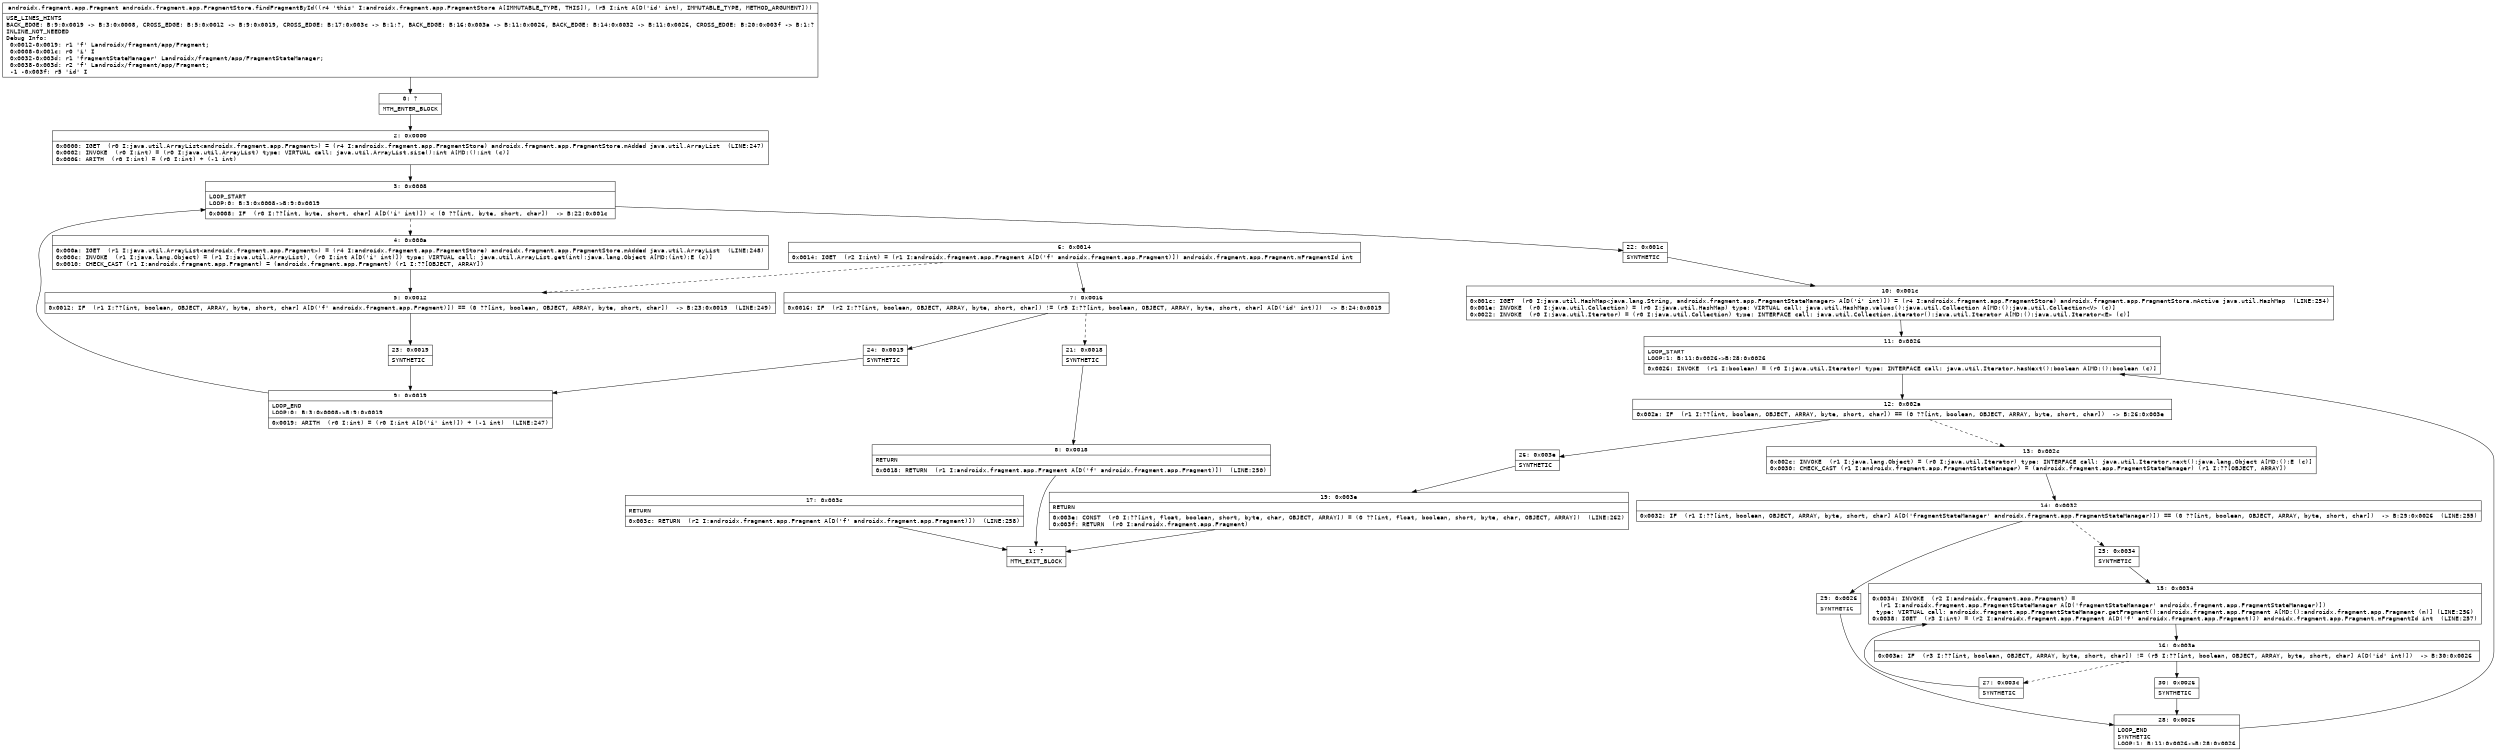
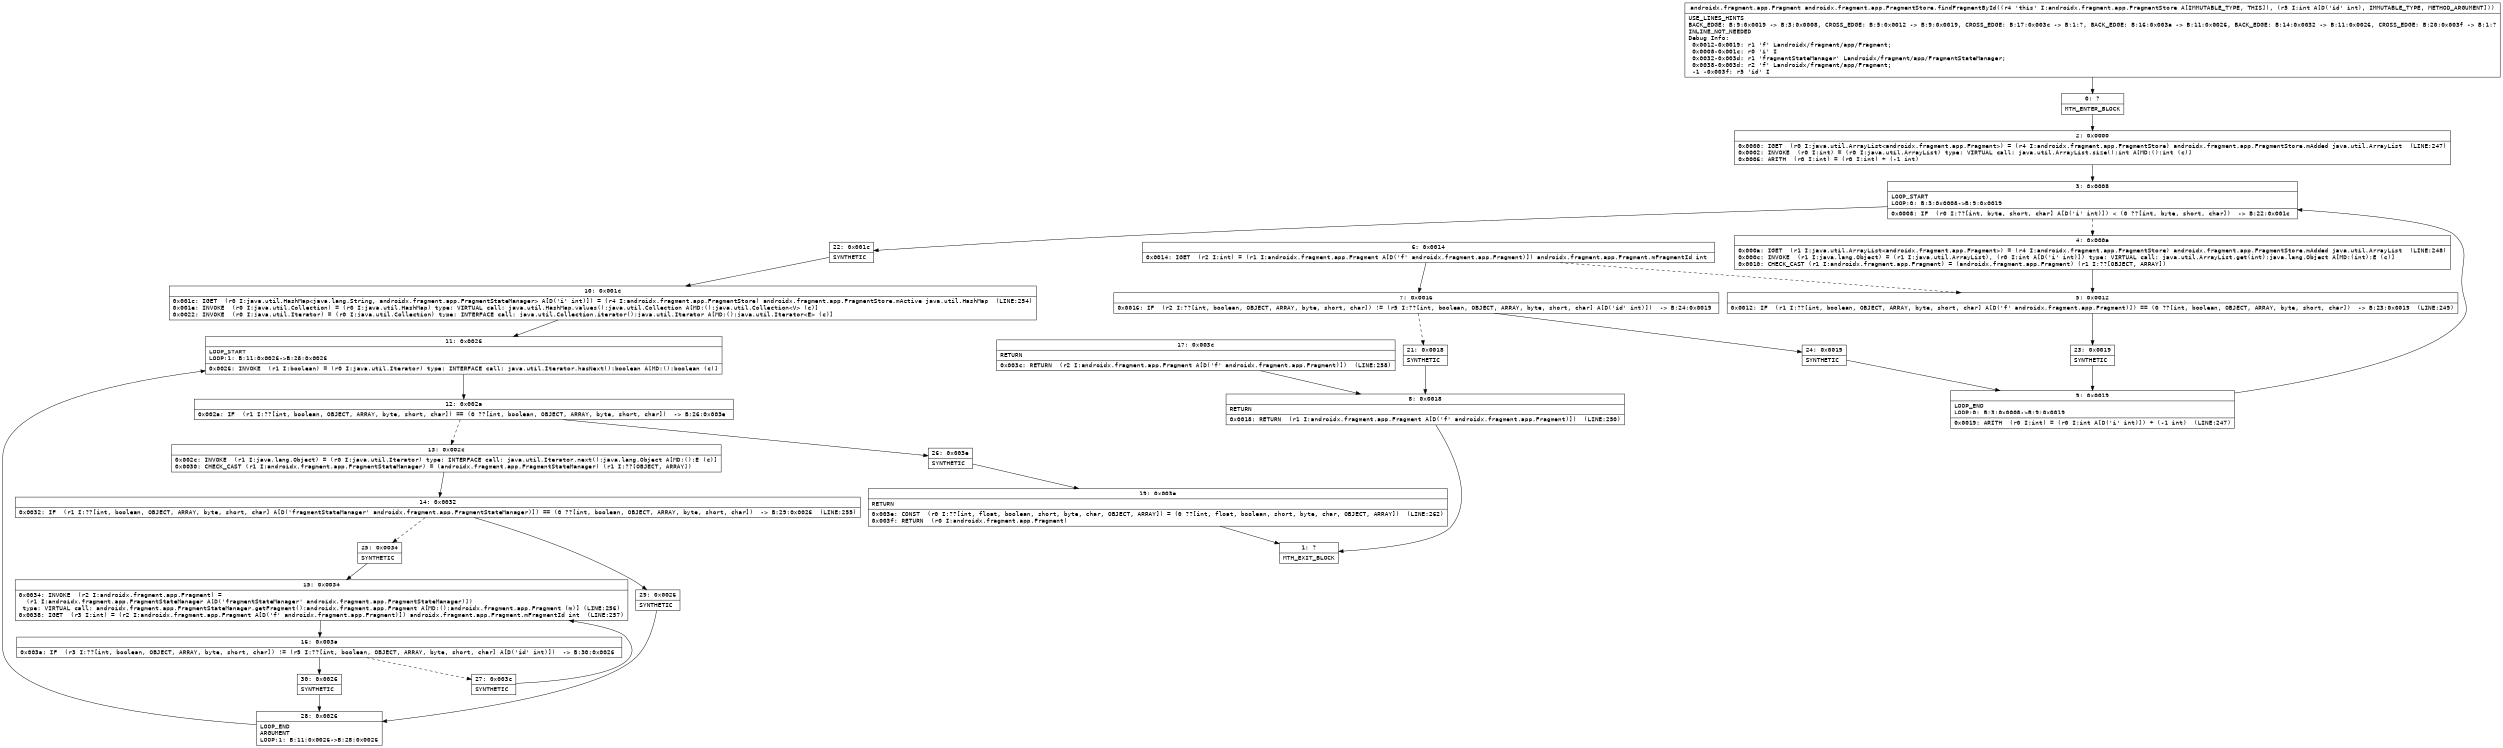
(949, 538) -> (1308, 382)
(2134, 737) -> (275, 733)
